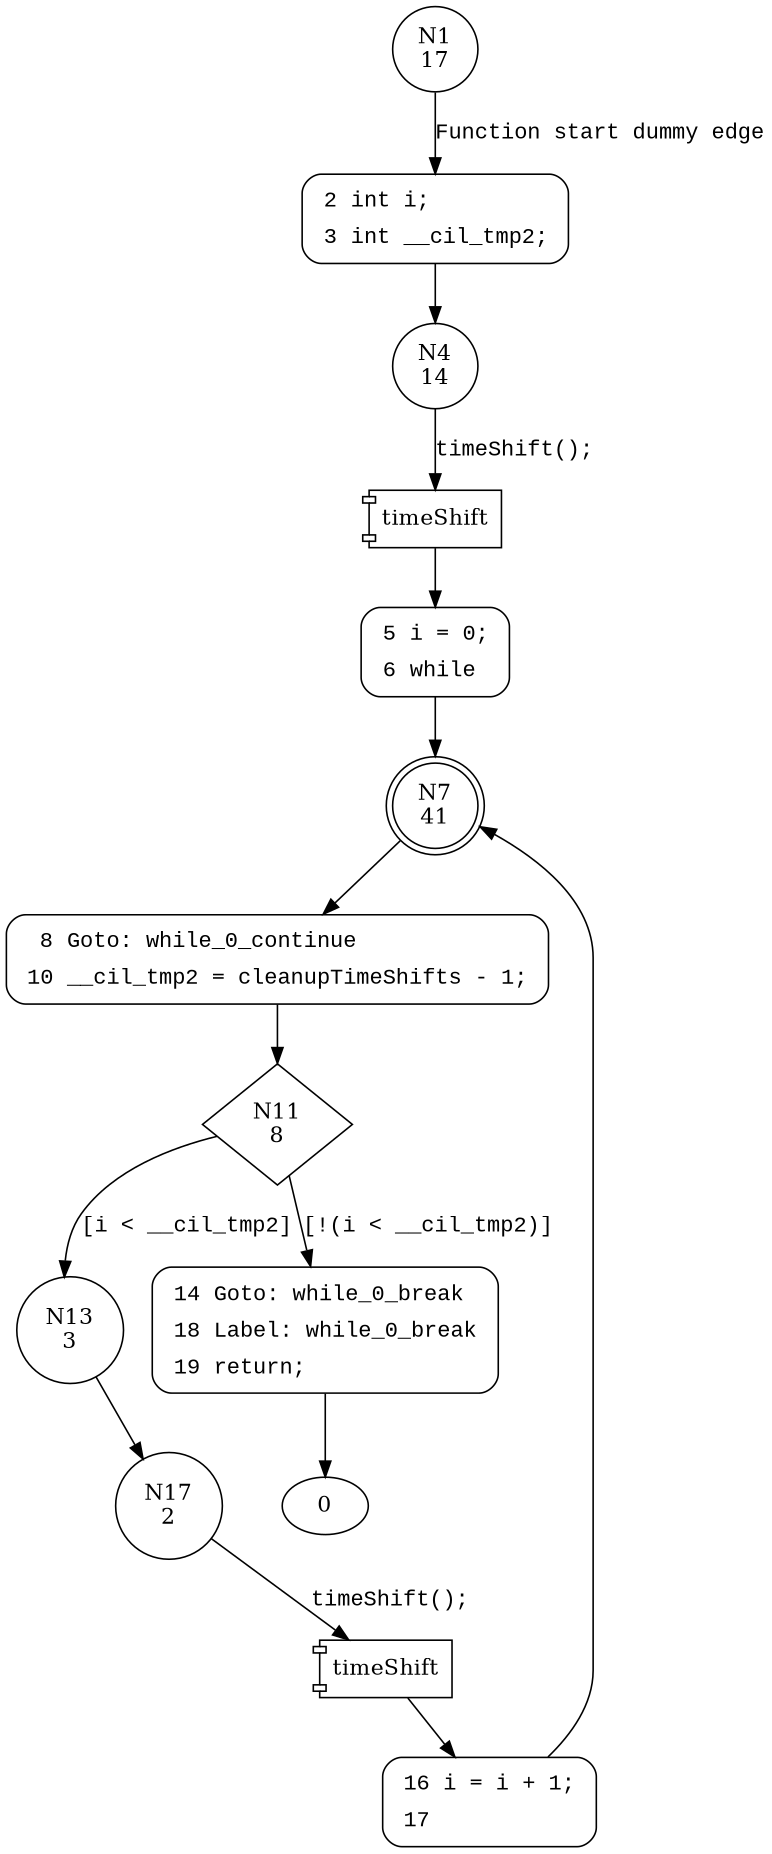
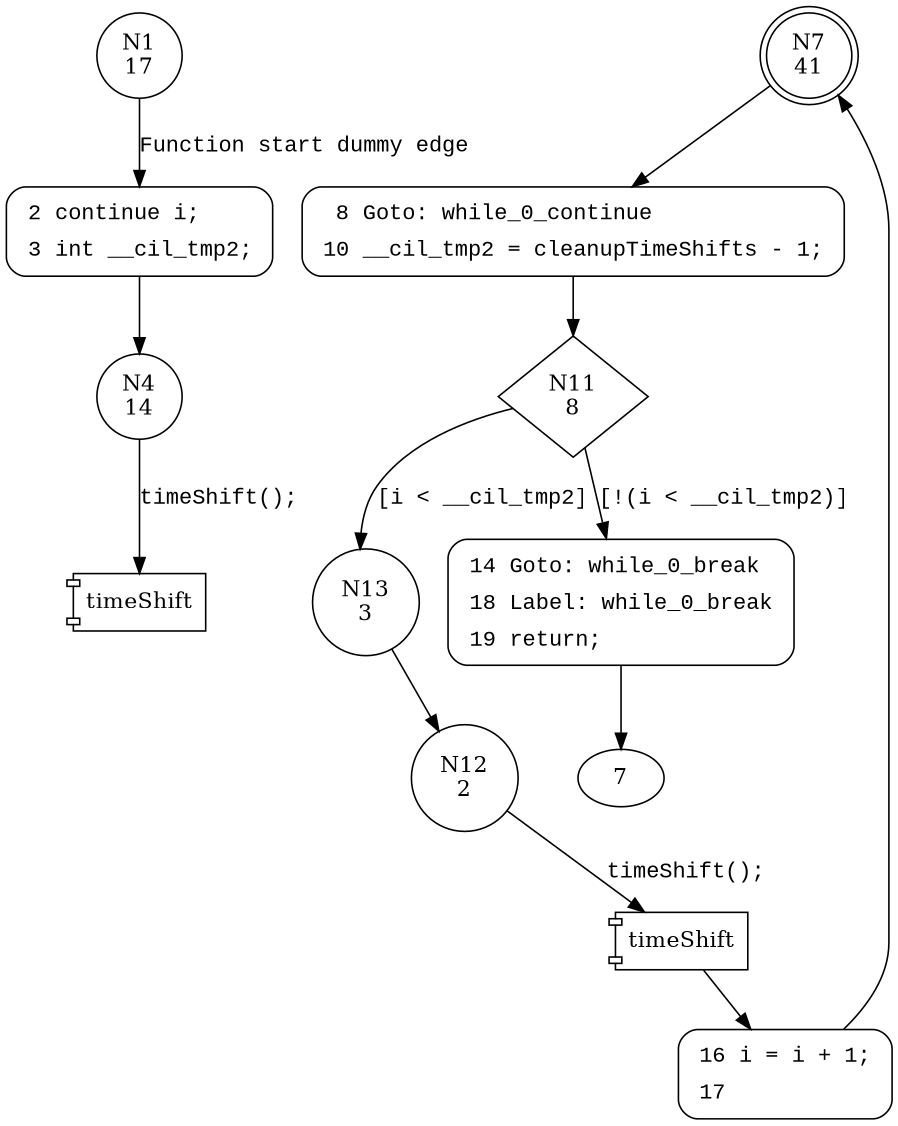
(391, 200) -> (128, 212)
(435, 652) -> none
(169, 1506) -> (465, 778)
(325, 1506) -> (621, 778)
